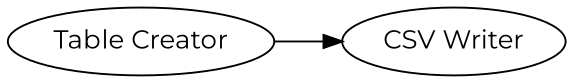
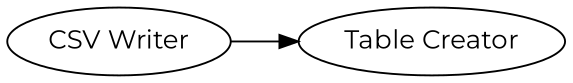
(299, 41) -> (255, 41)
